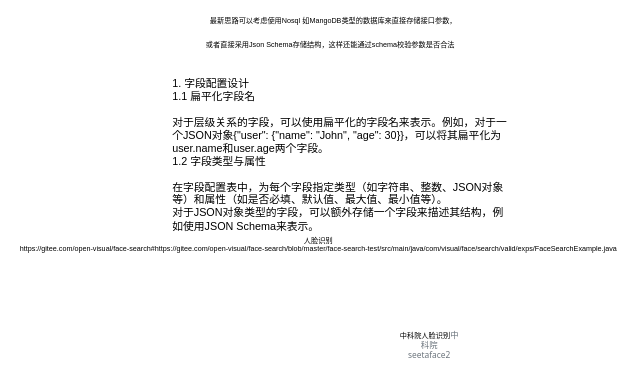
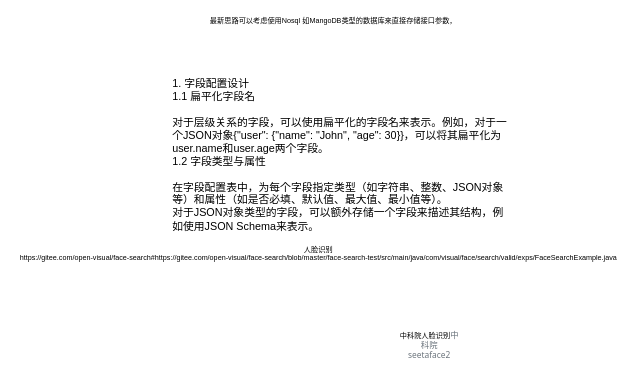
(330, 45) -> none
(318, 254) -> (318, 263)
